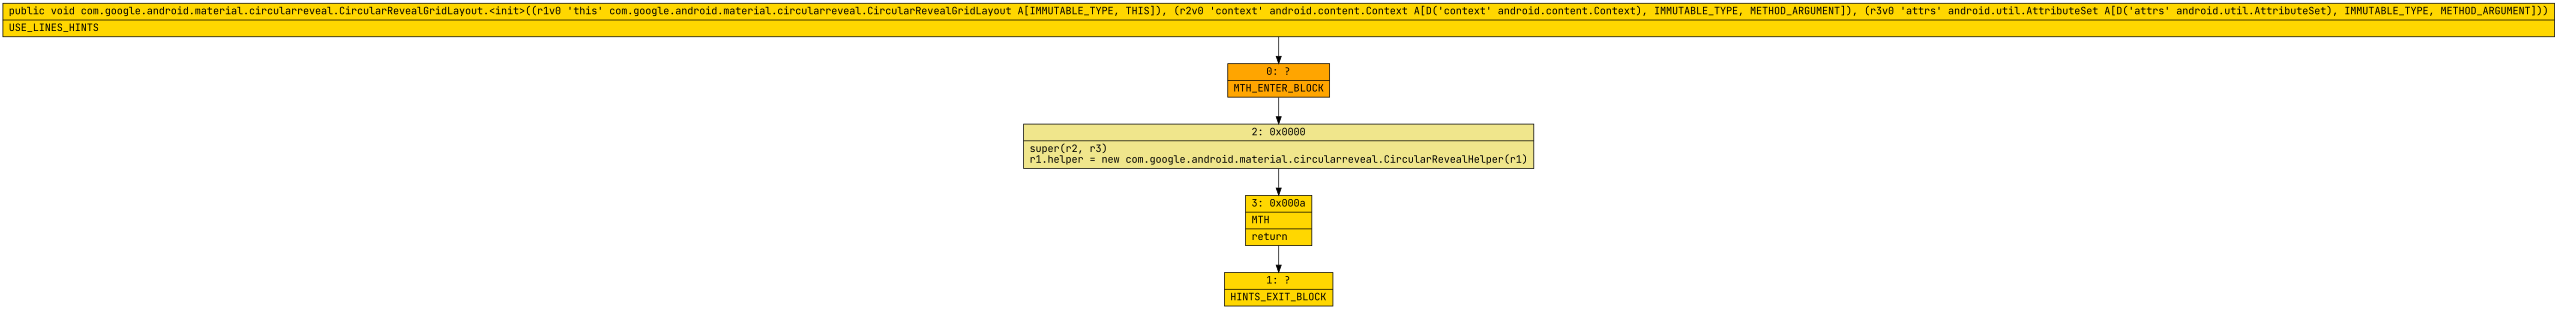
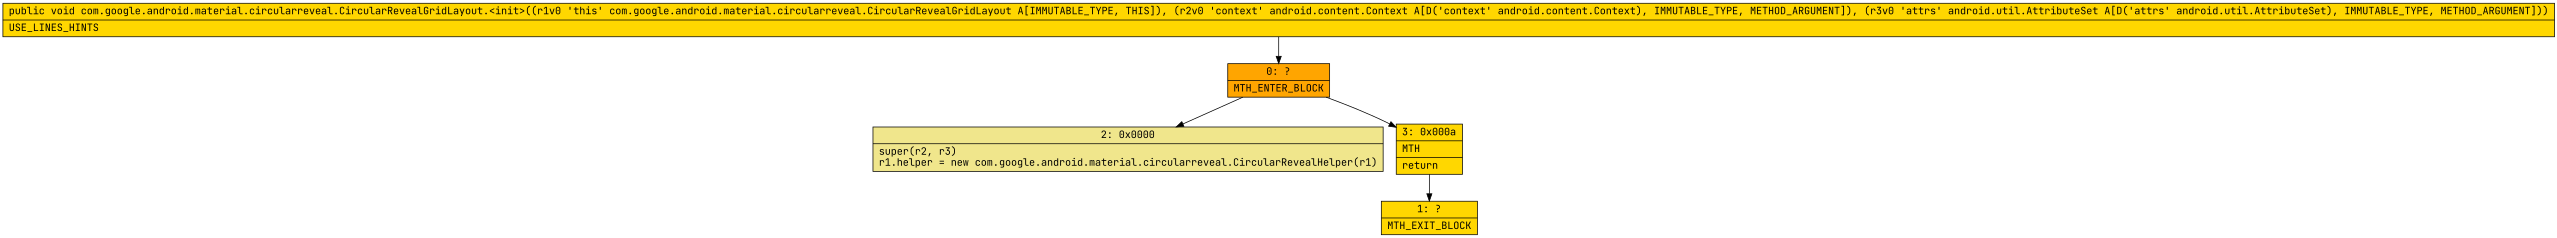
(1279, 178) -> (1358, 110)
(1279, 297) -> (1429, 226)
